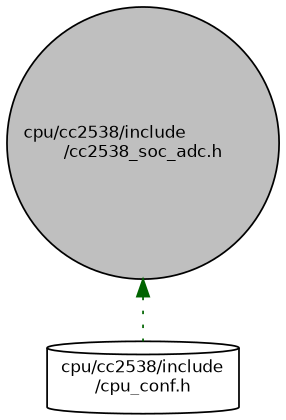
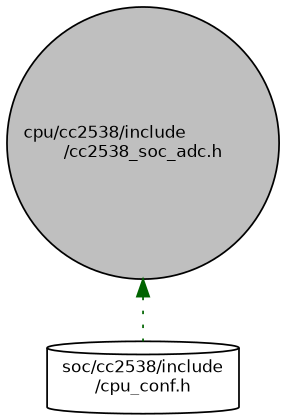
(143, 378) -> (143, 378)
